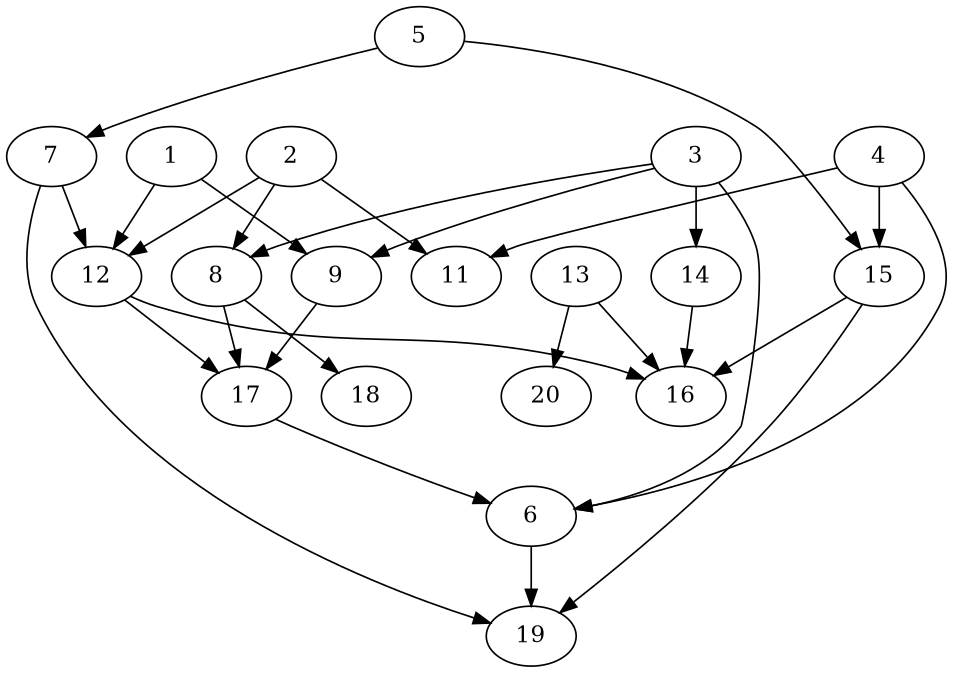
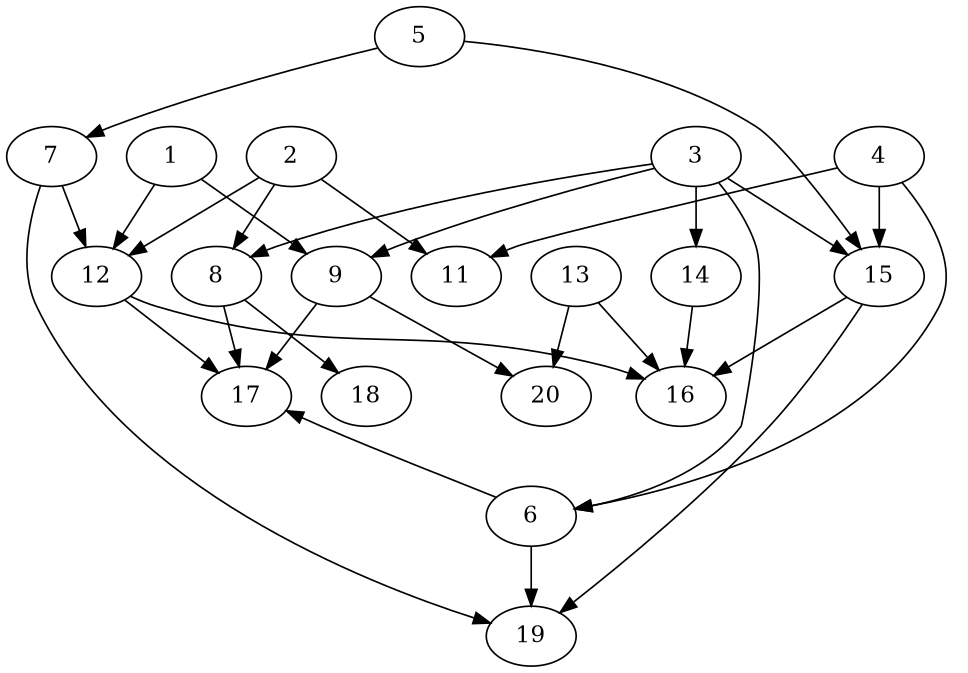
none -> (781, 212)
none -> (431, 331)
(375, 460) -> (398, 458)
